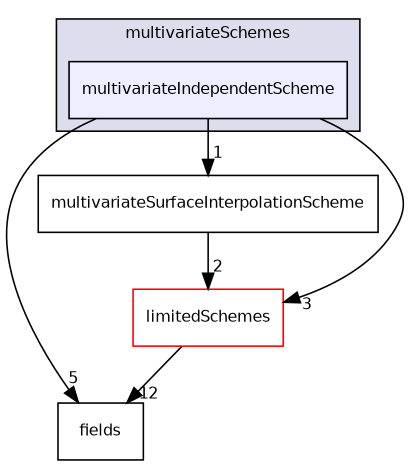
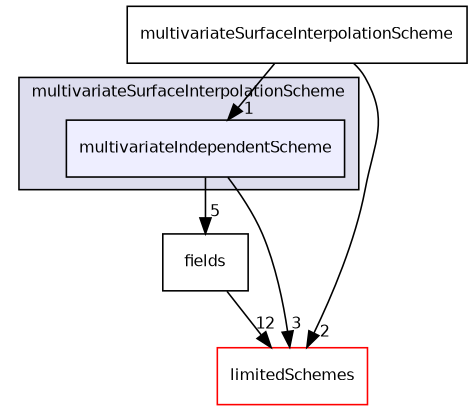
(208, 34) -> (189, 92)
(208, 141) -> (254, 88)
(160, 369) -> (244, 313)
